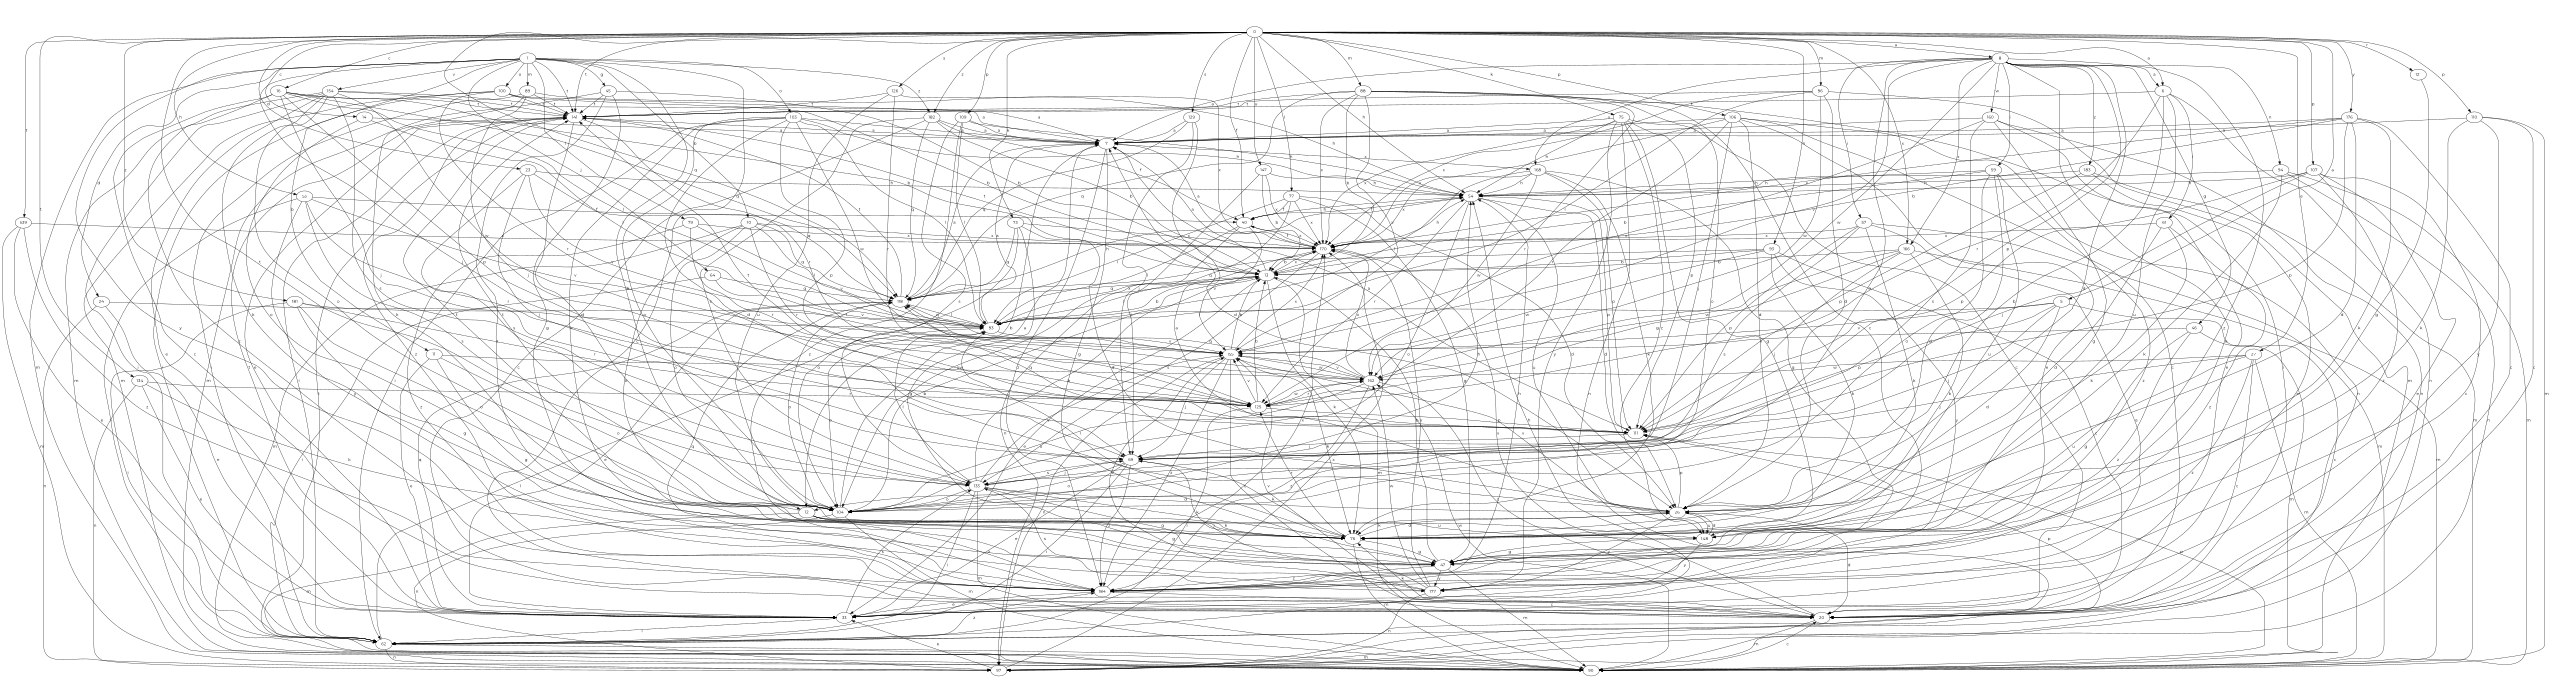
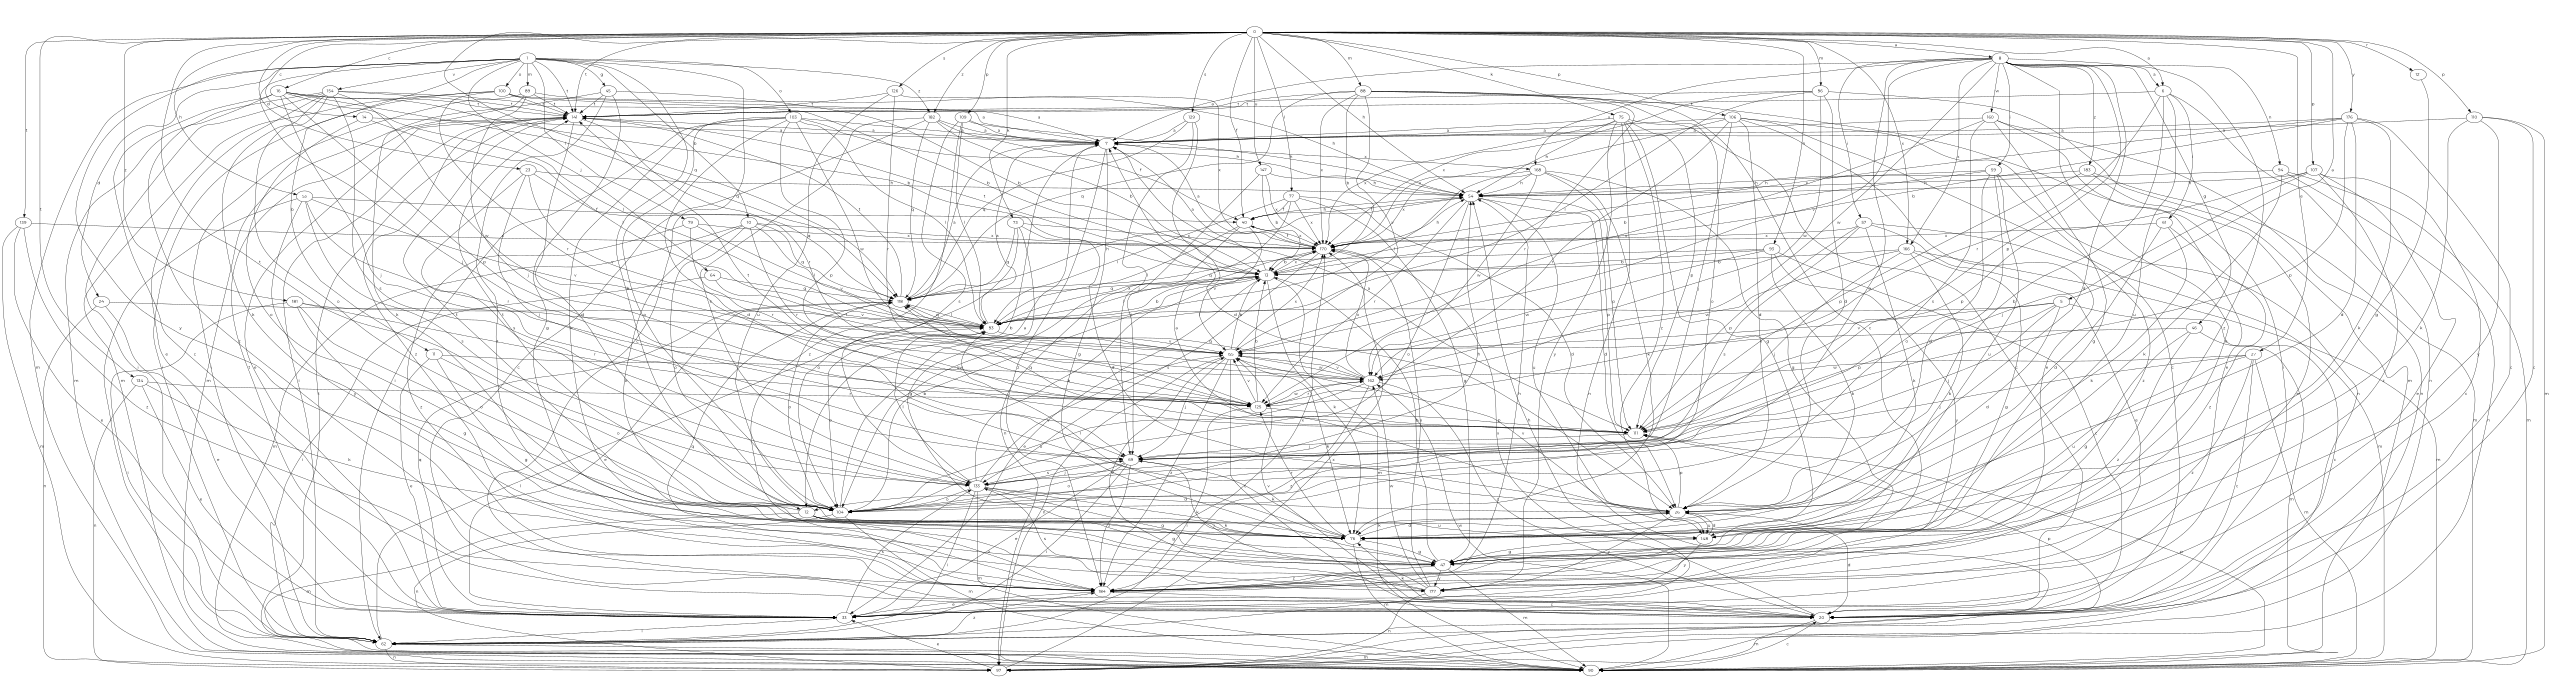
(23, 223) -> (23, 223)
(1572, 345) -> (1949, 505)
